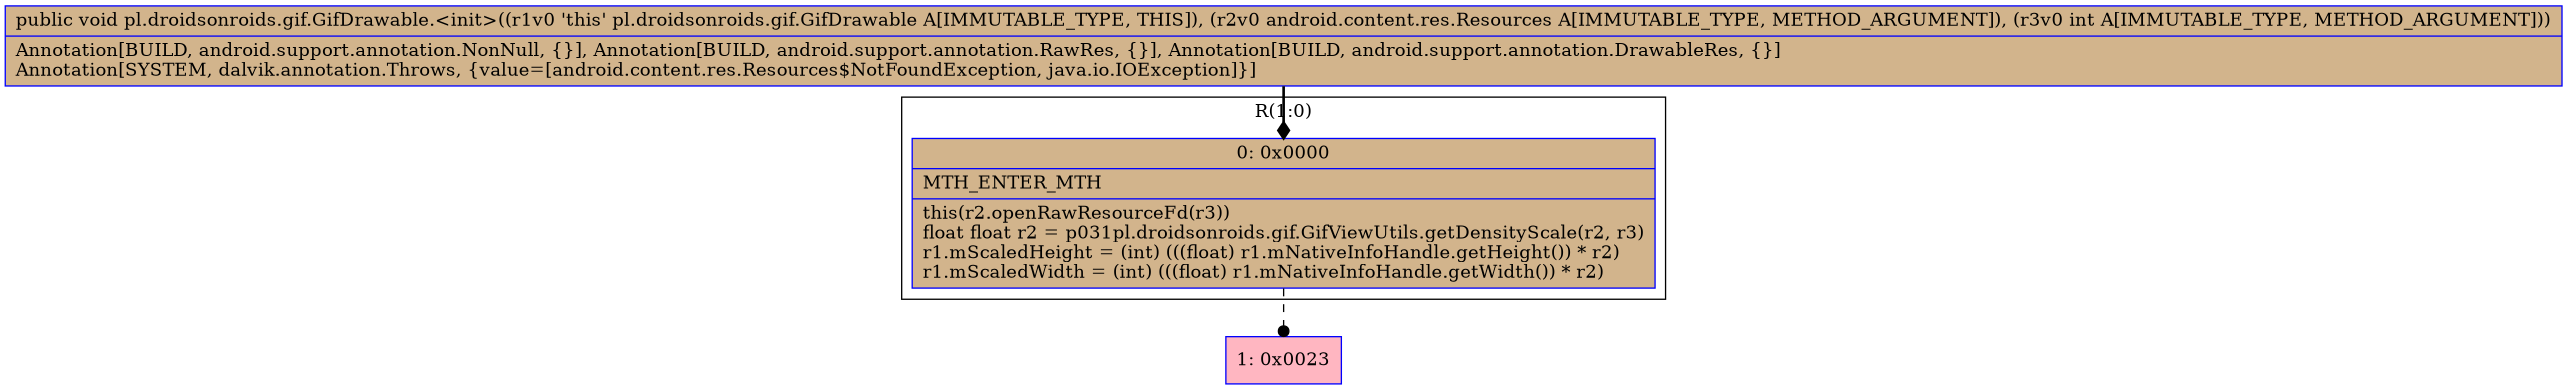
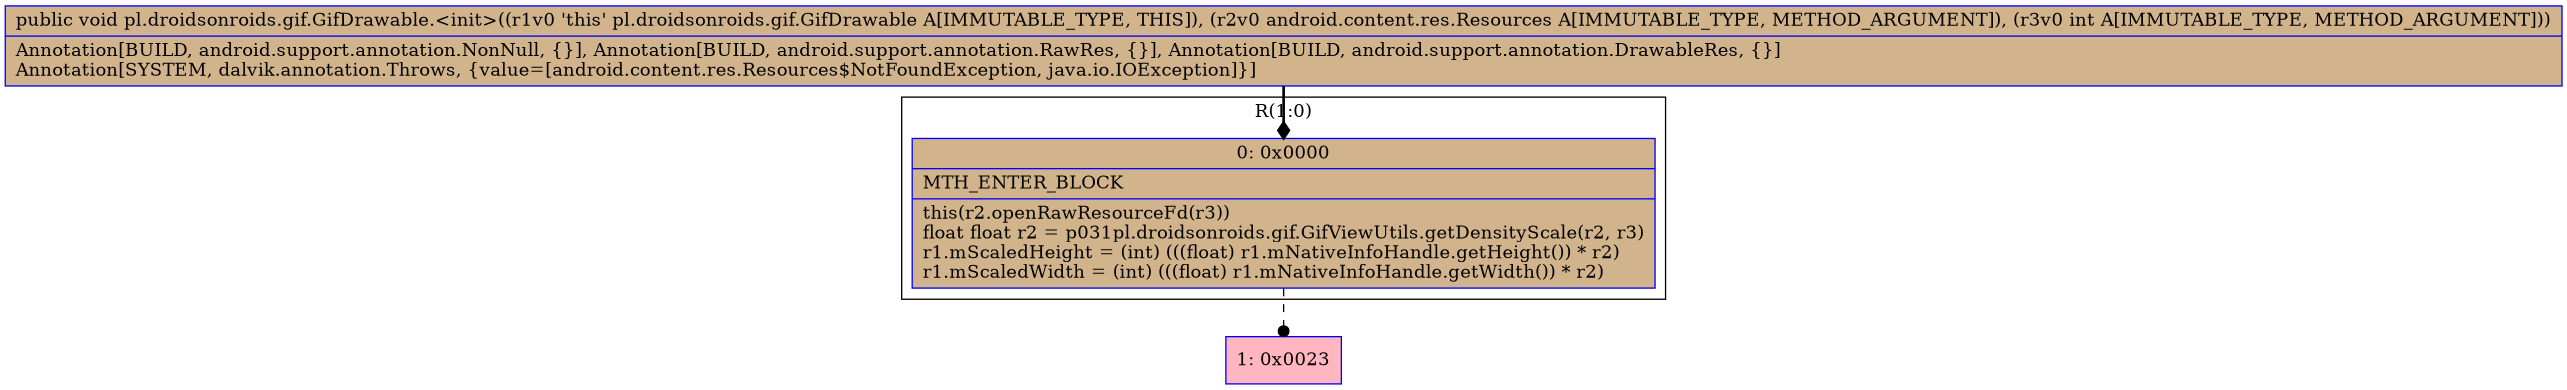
(1013, 183) -> (1024, 183)
